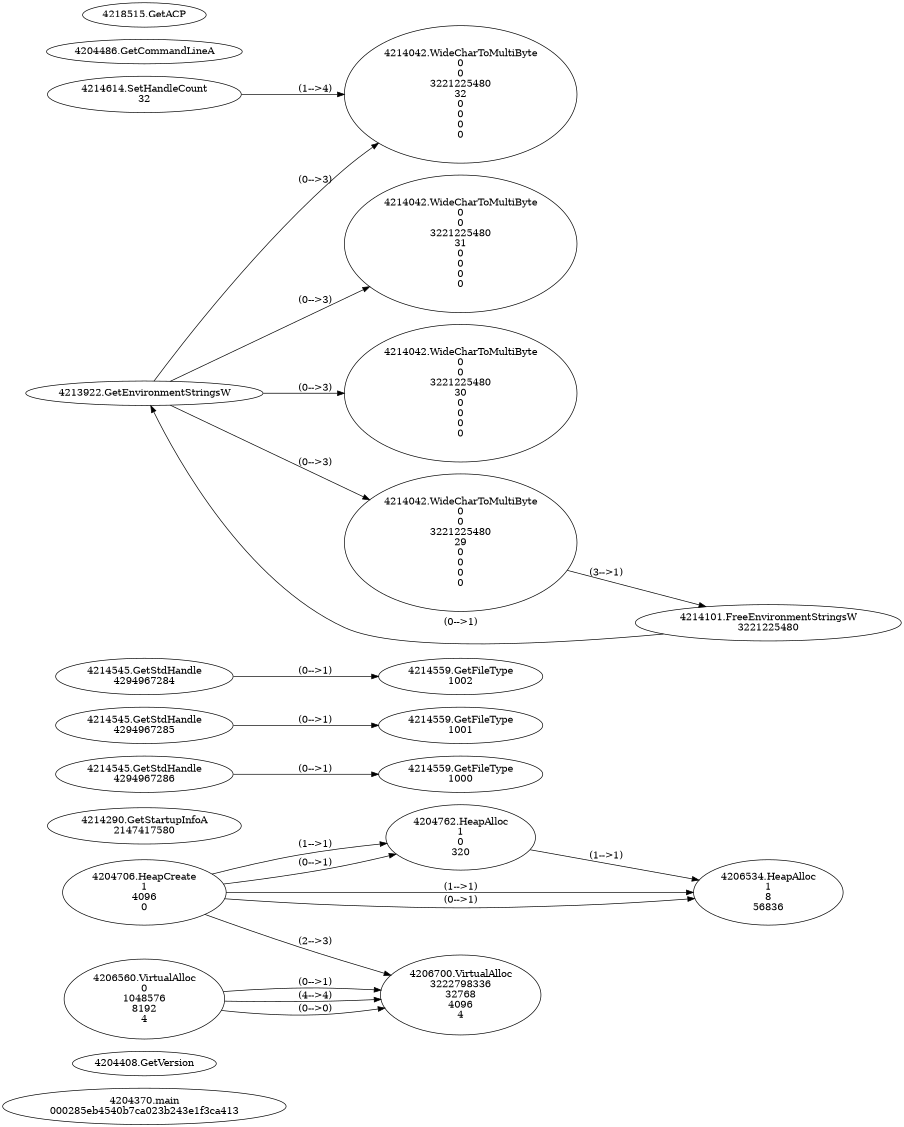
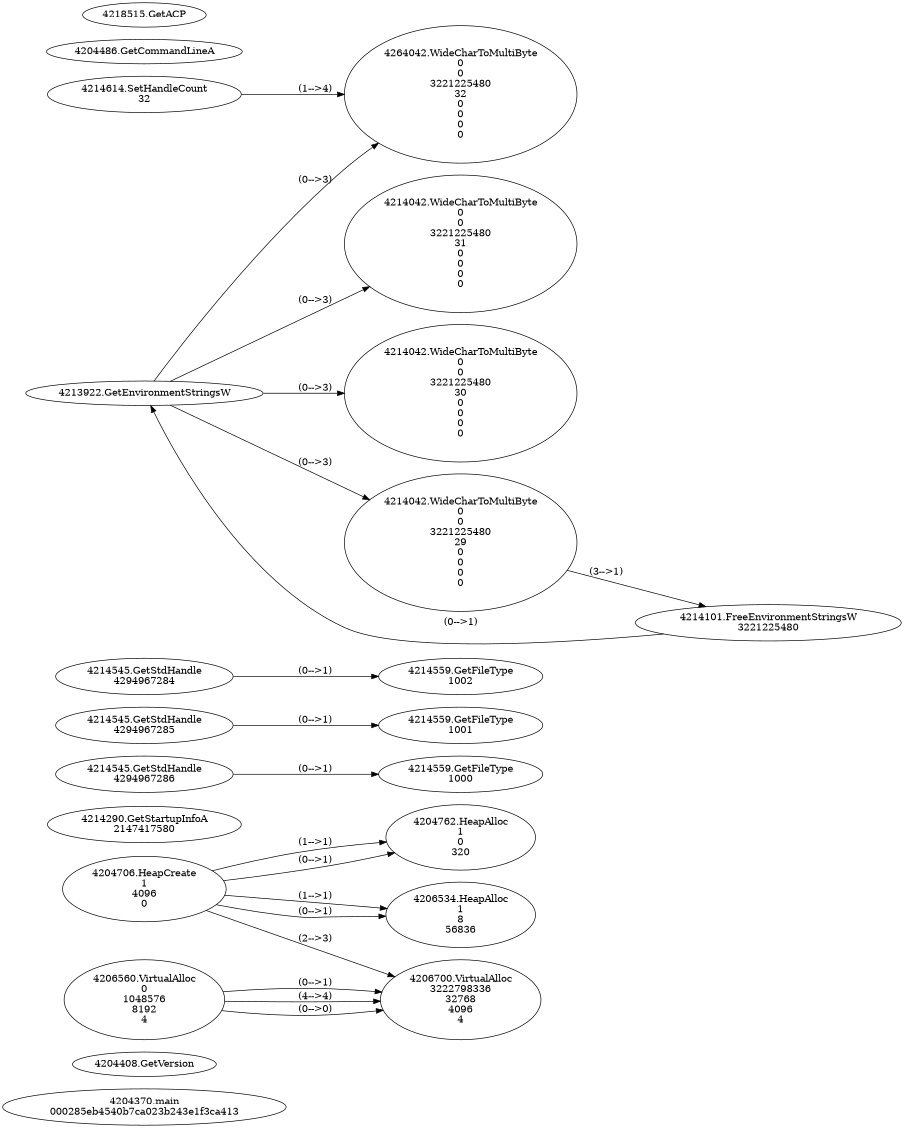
(461, 94) -> (461, 94)
(611, 864) -> none
